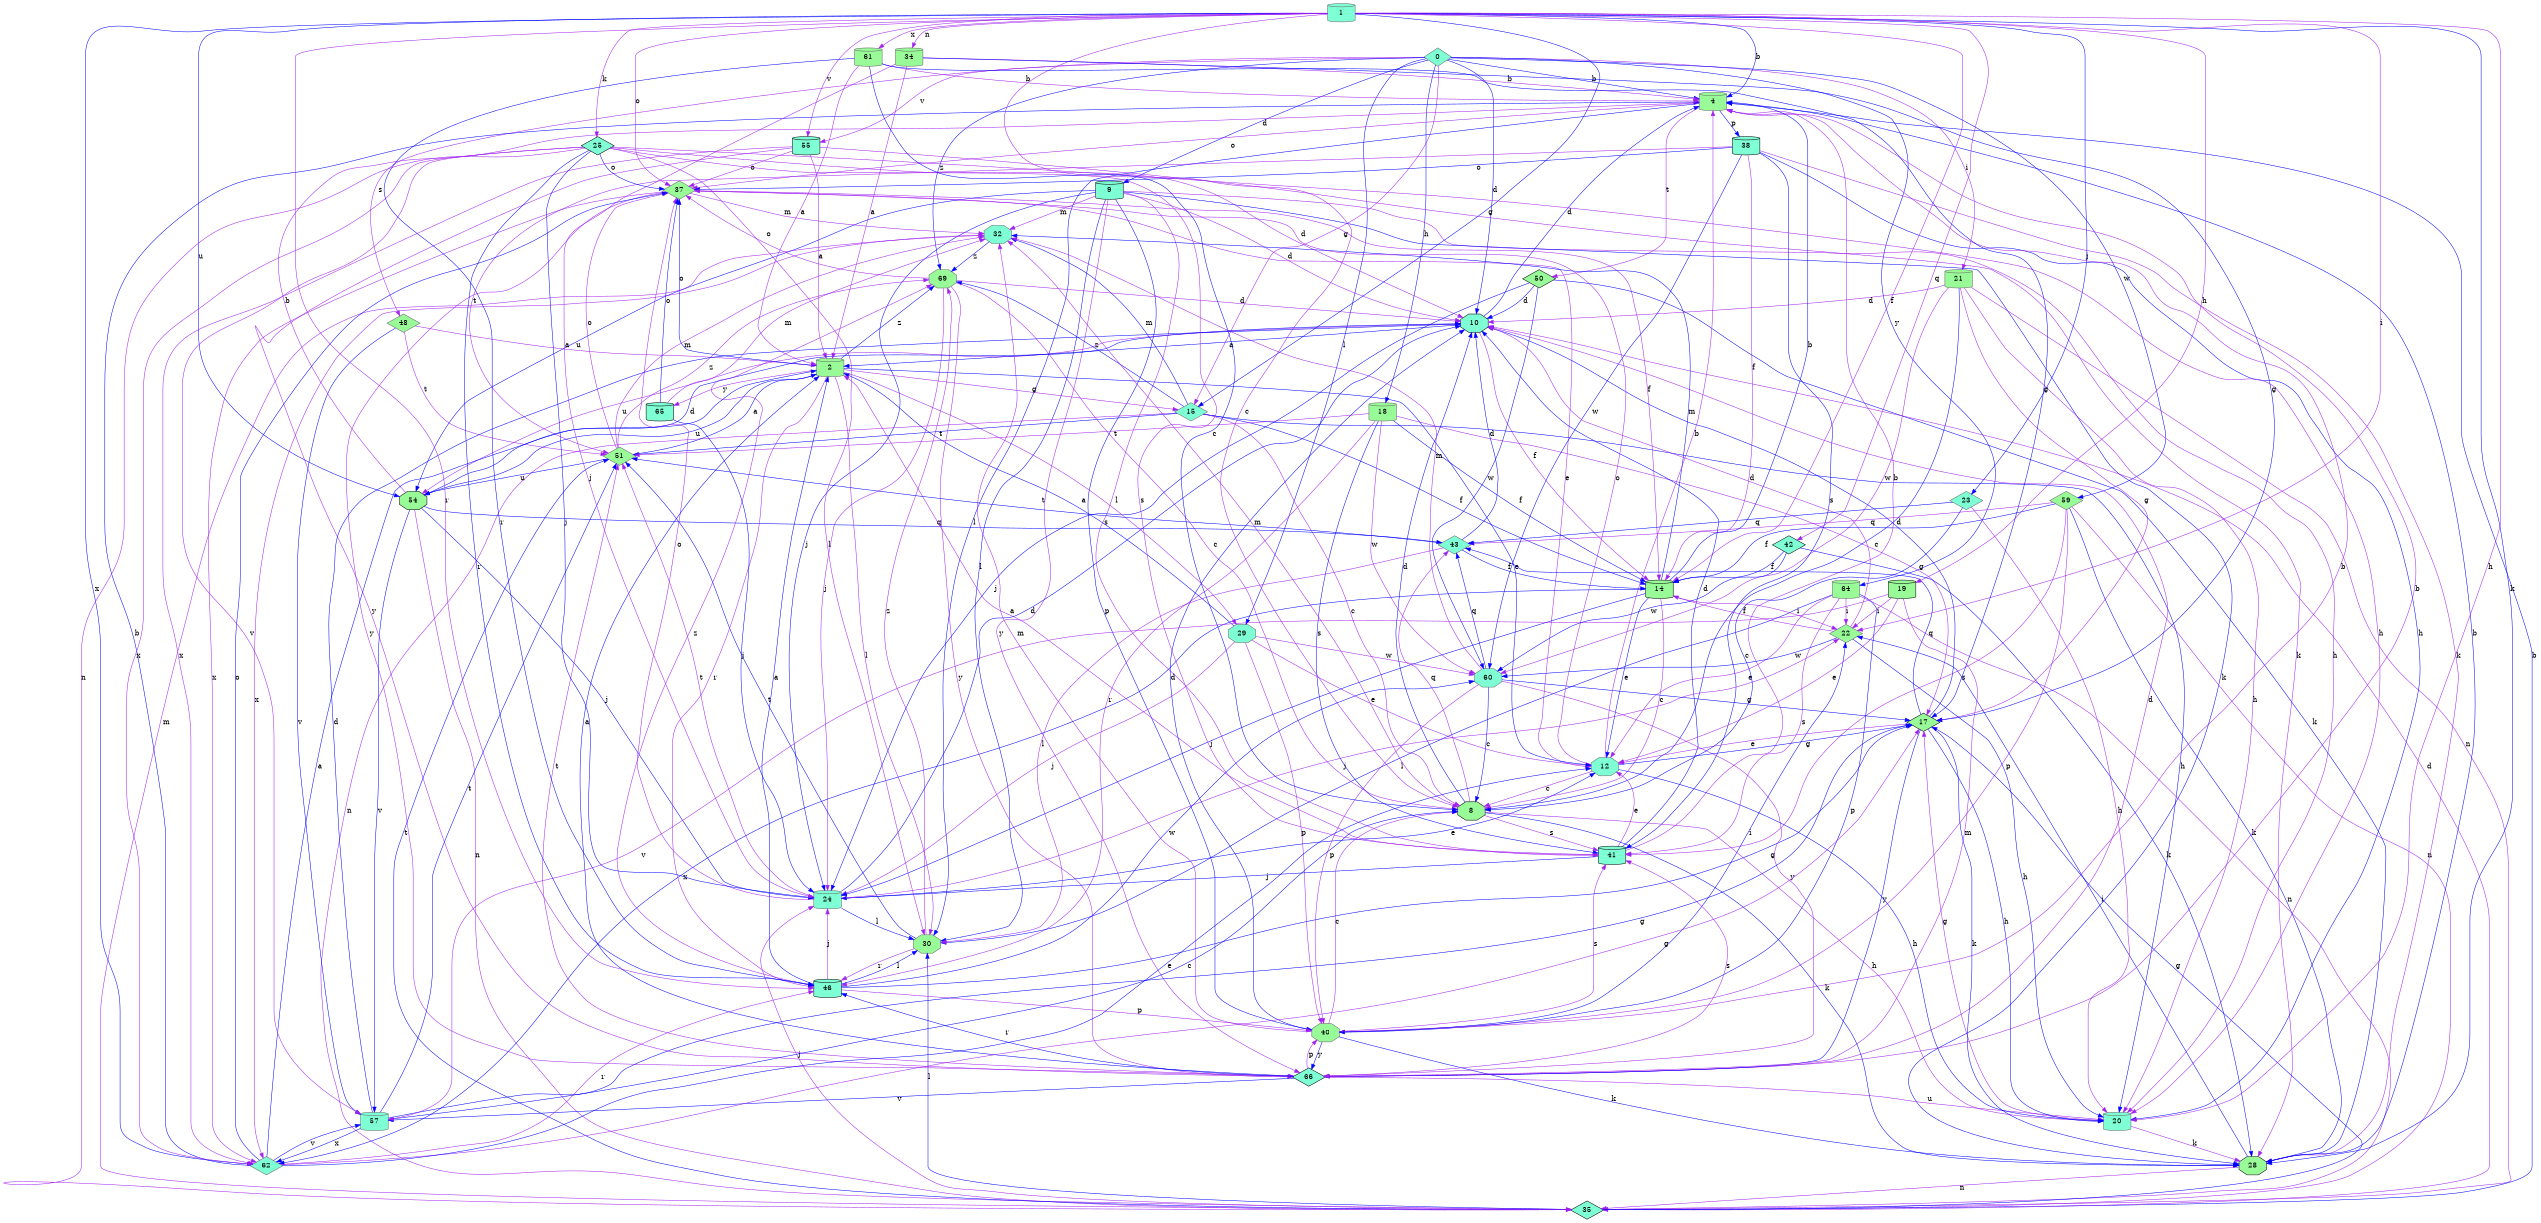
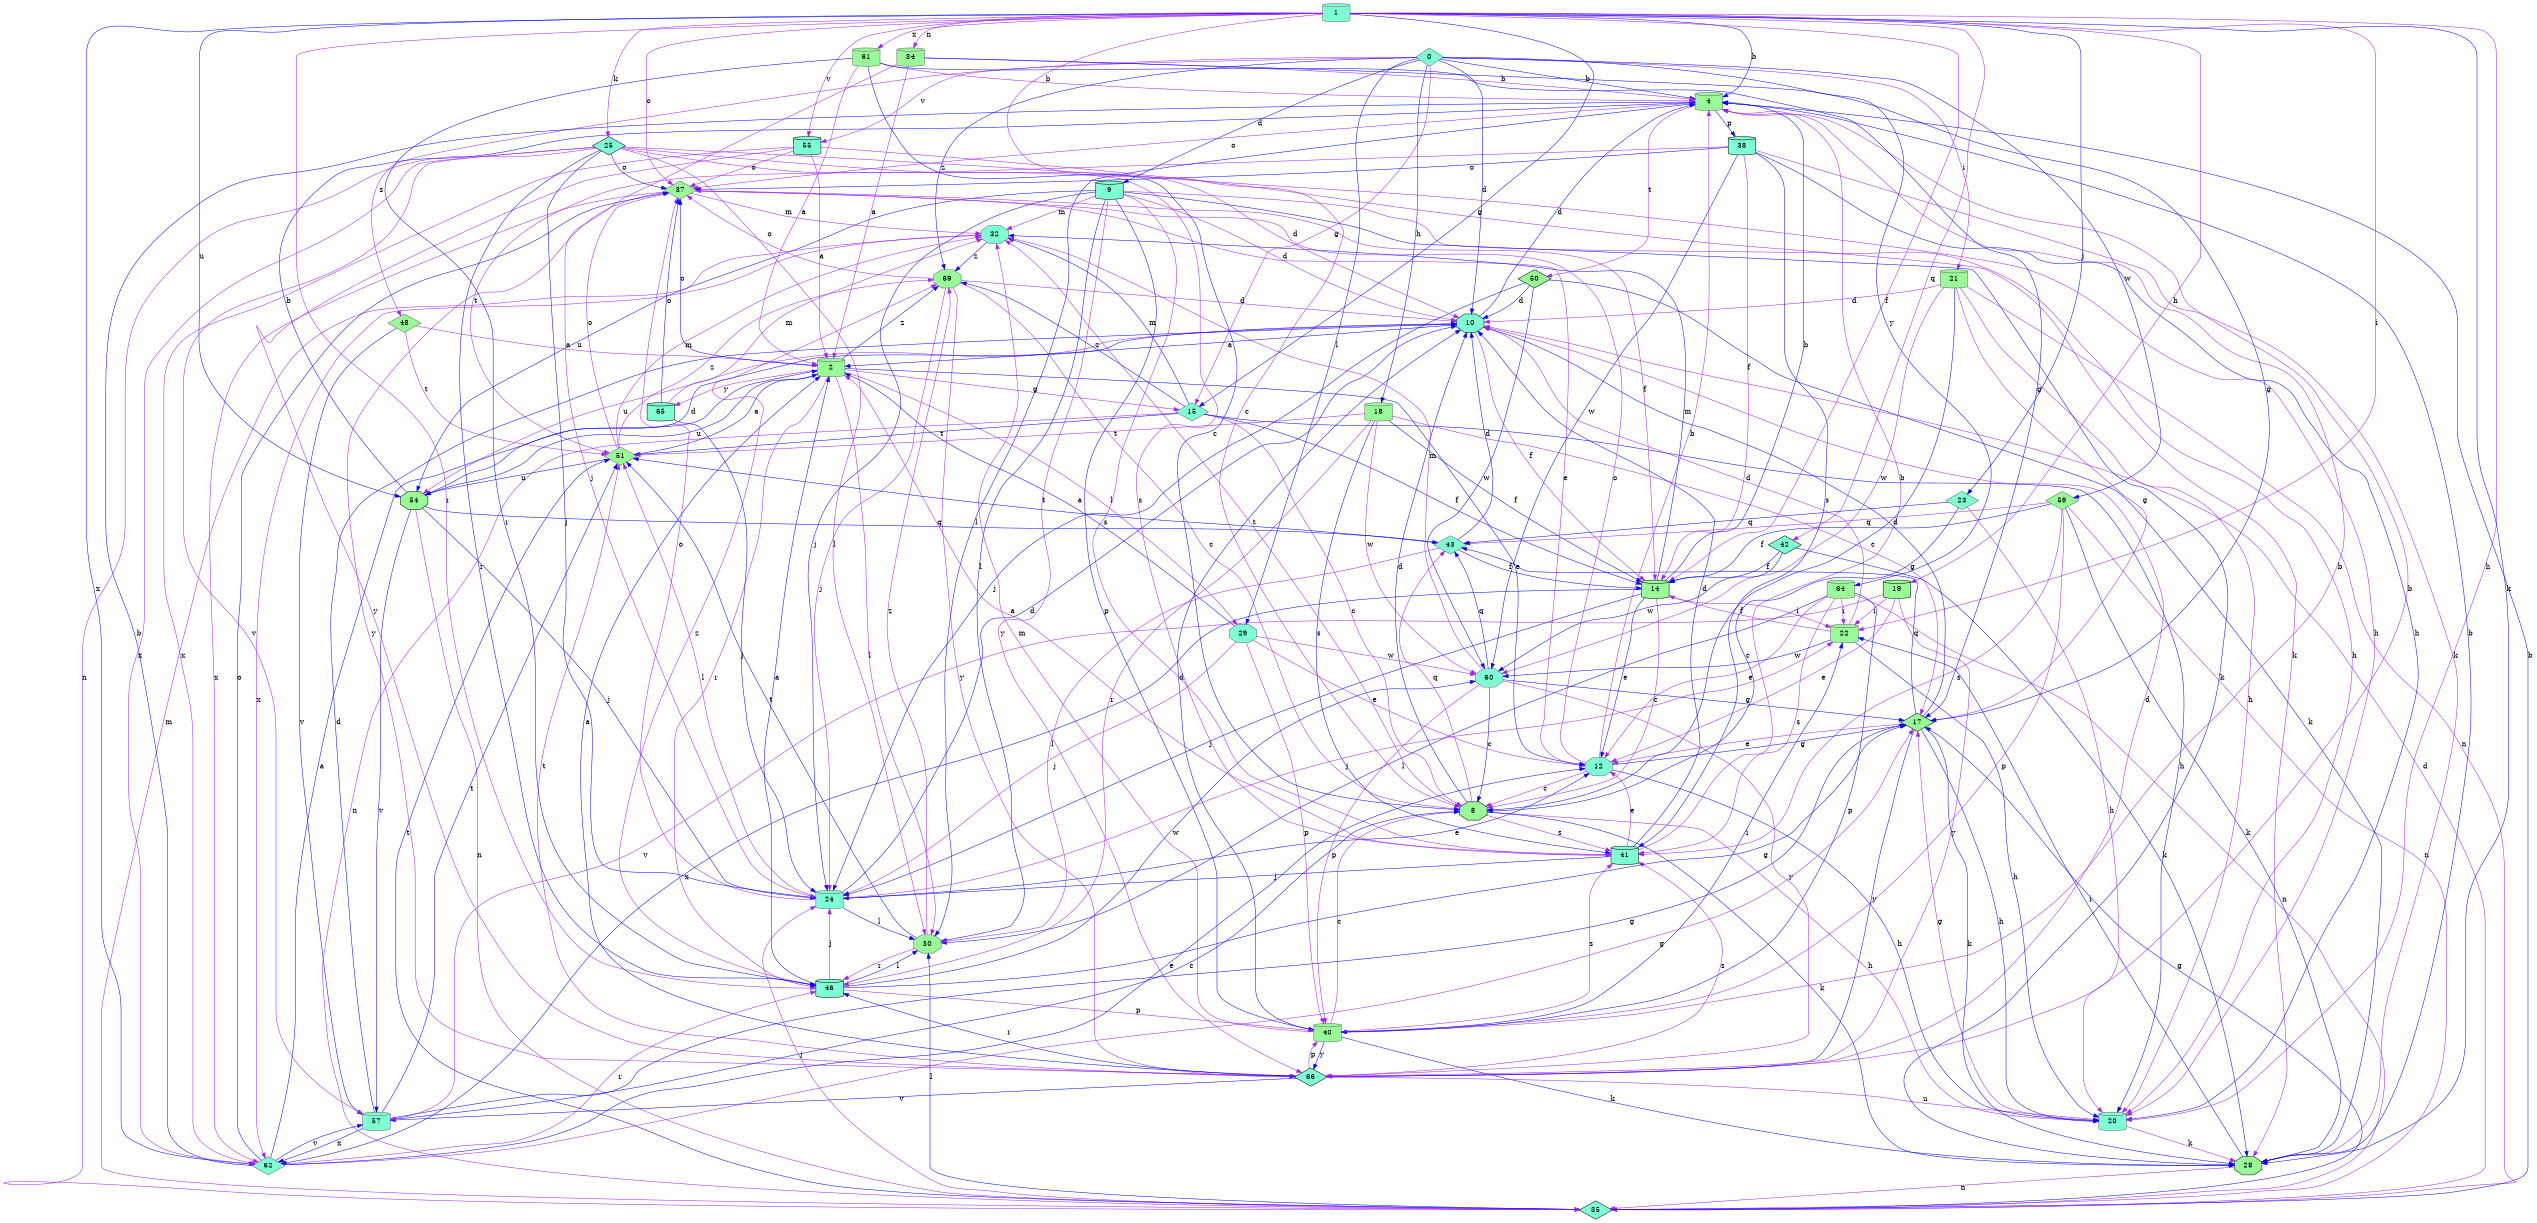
(825, 129) -> (823, 129)
(1258, 523) -> (1254, 523)
(1846, 634) -> (1844, 634)
(701, 678) -> (703, 678)
(1968, 833) -> (1954, 833)
(1326, 1033) -> (1328, 1033)
